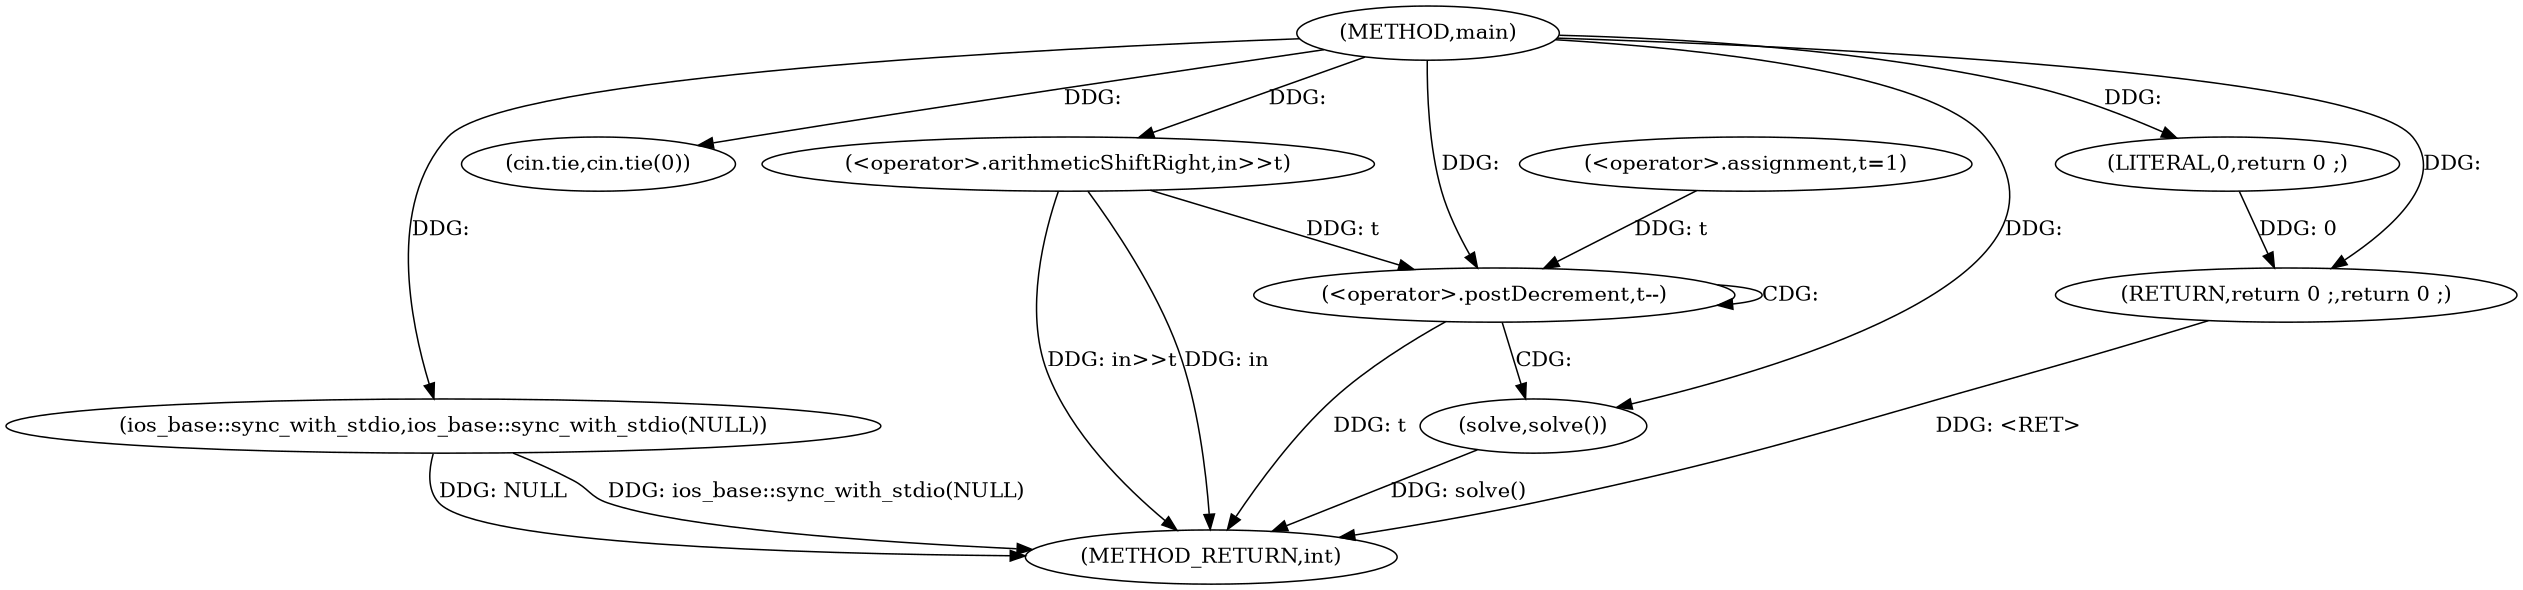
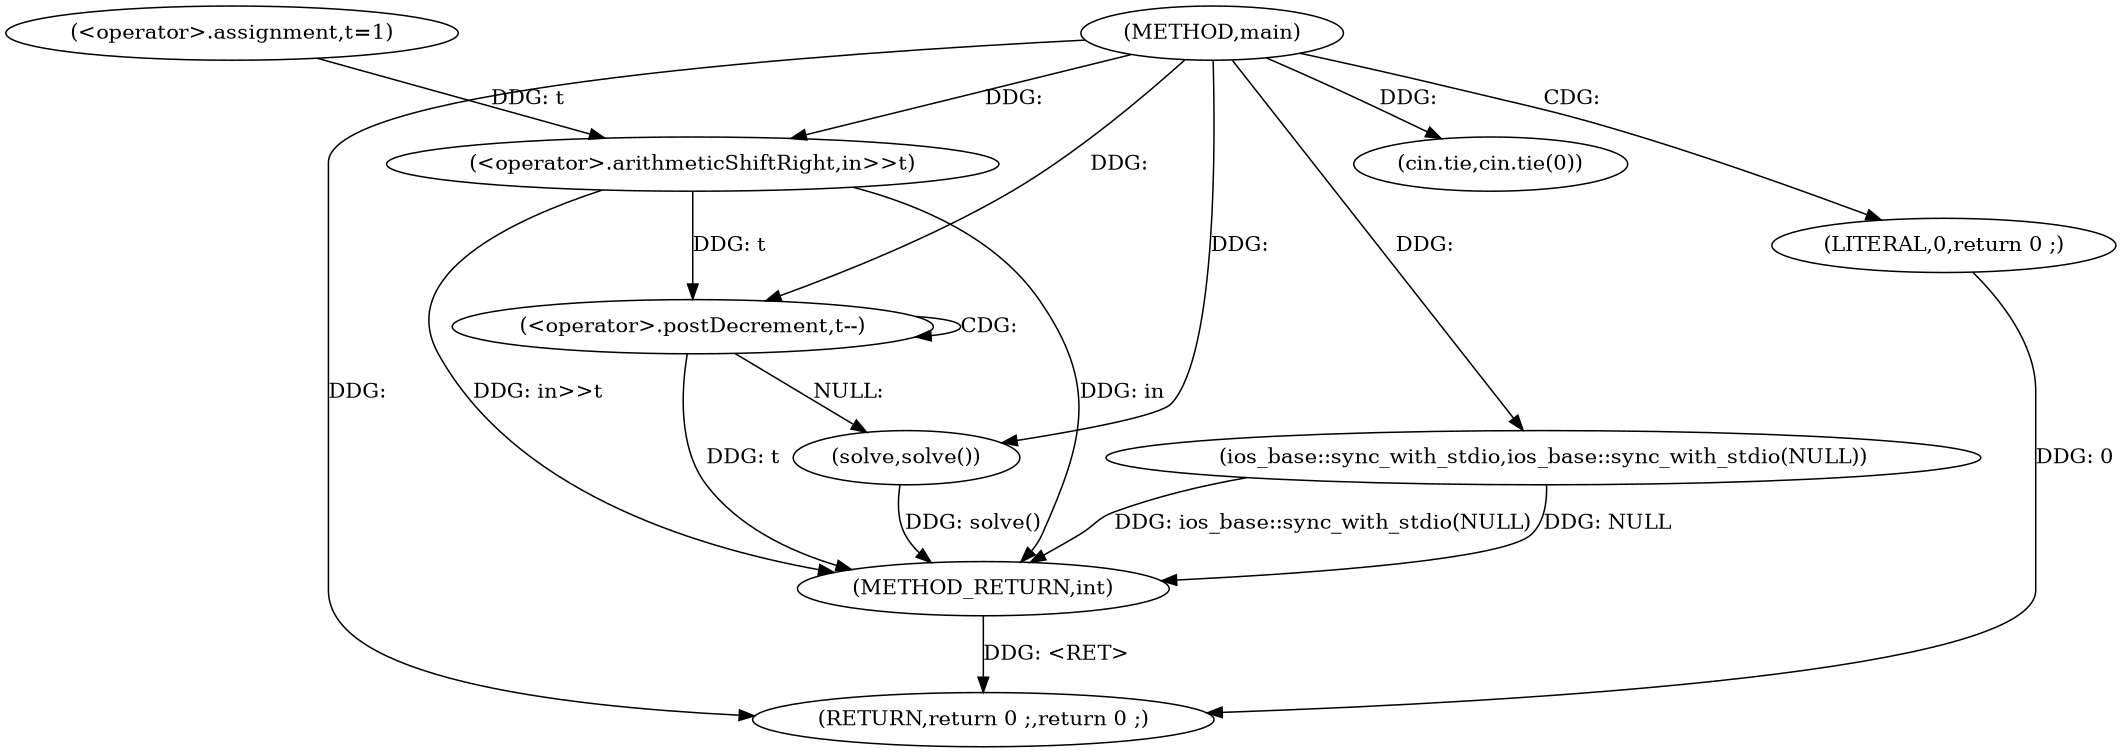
(2136, 99) -> (1576, 99)
(1627, 226) -> (447, 94)
(1548, 361) -> (852, 392)
(1785, 443) -> (983, 647)
